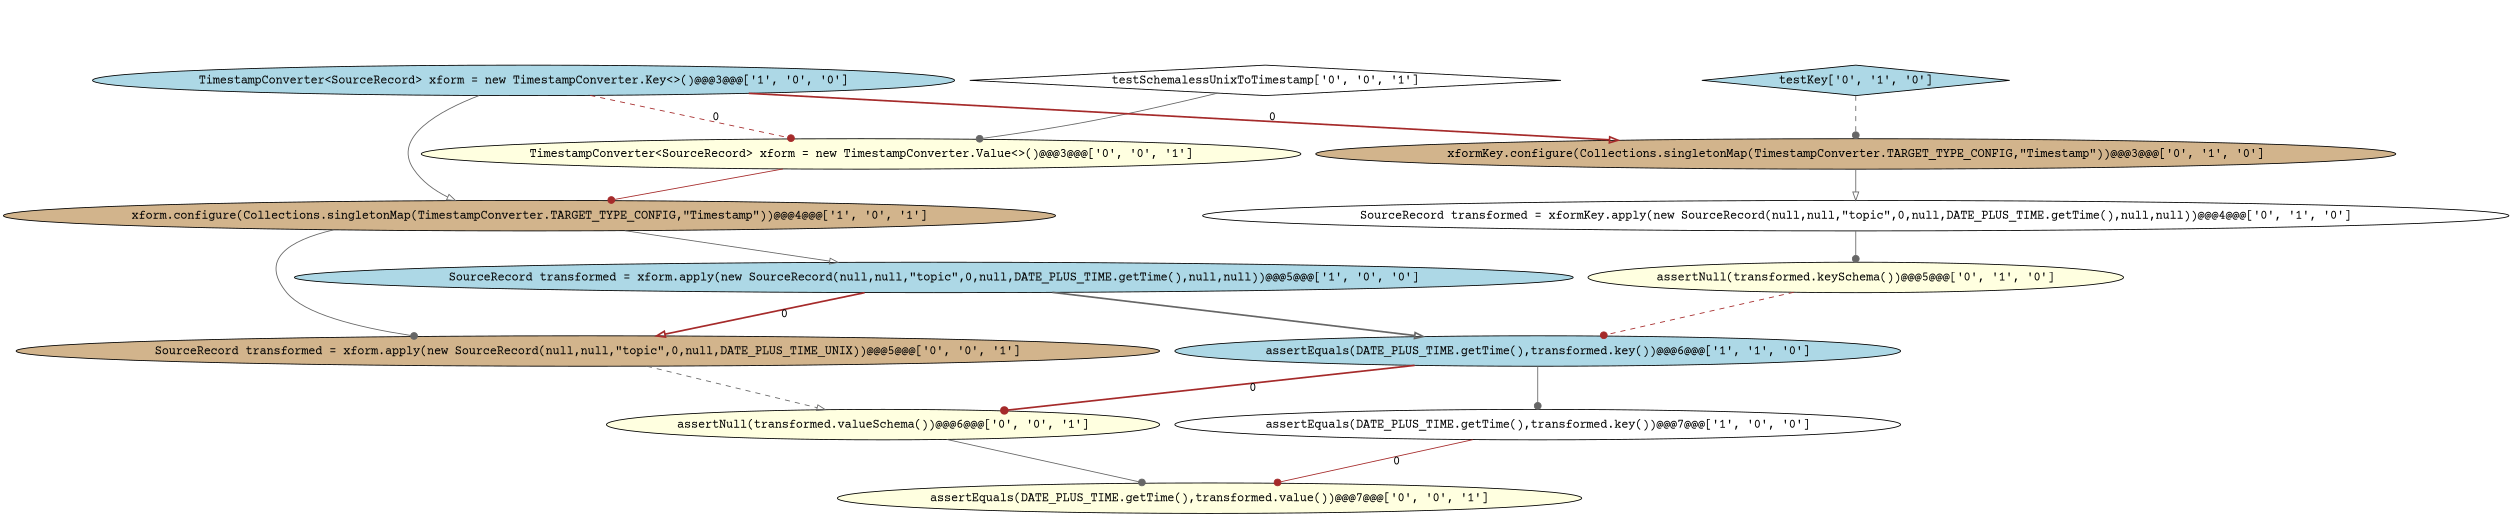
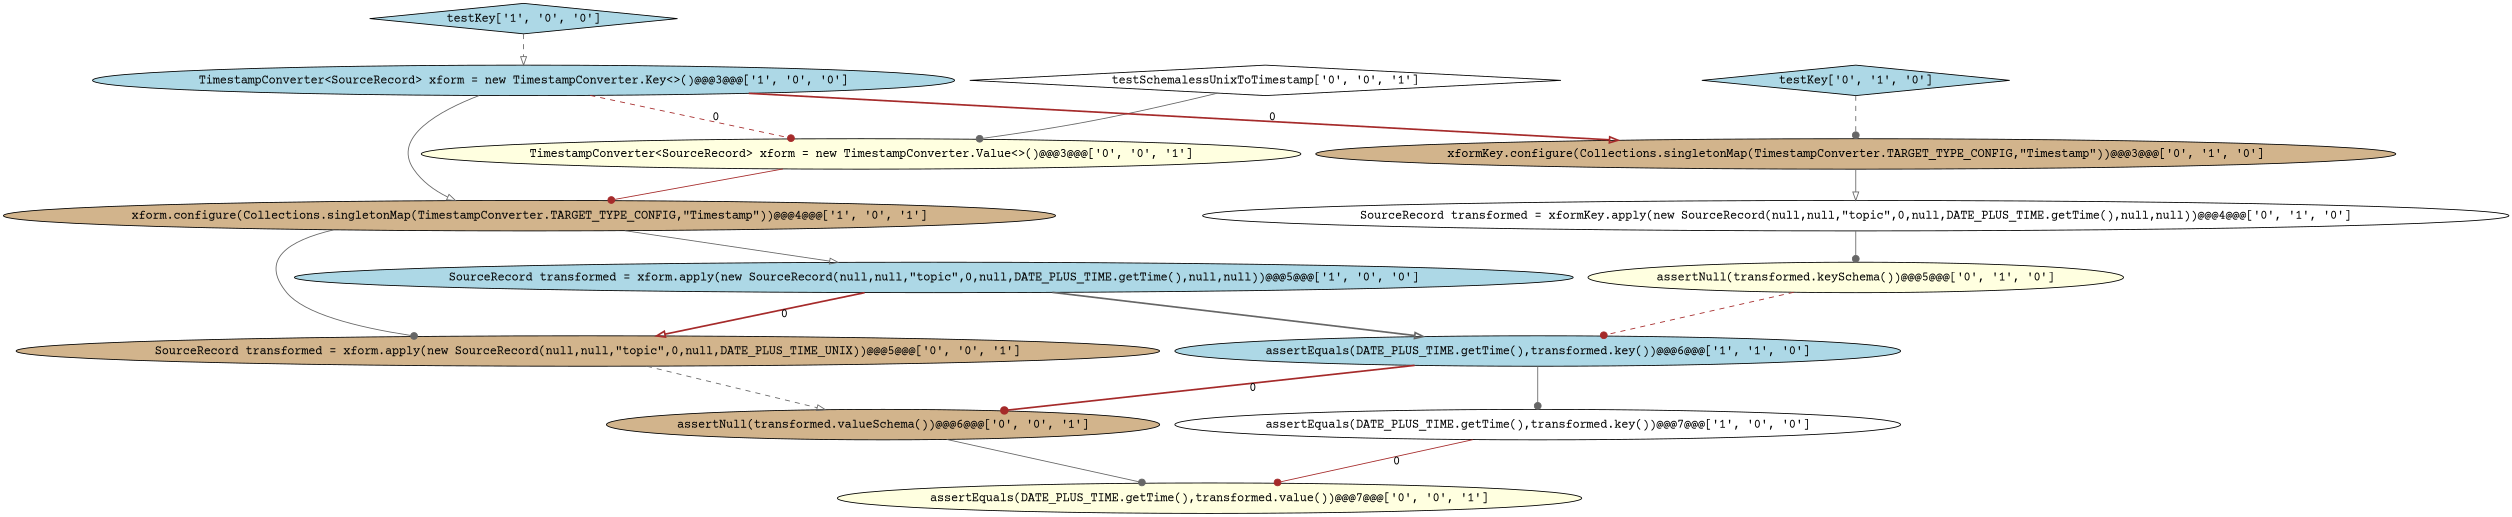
none -> (524, 19)
(883, 425) -> (883, 425)
